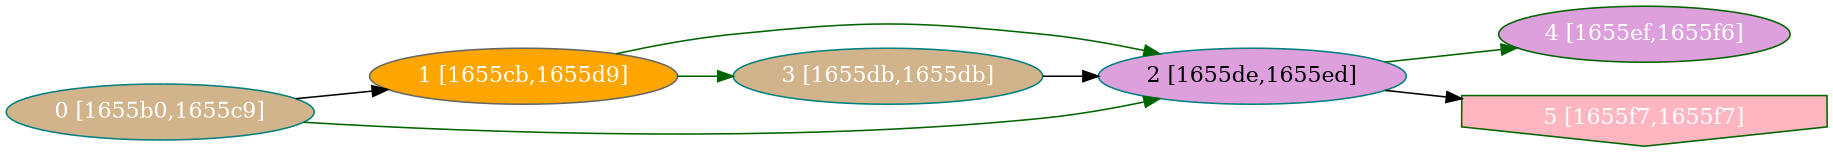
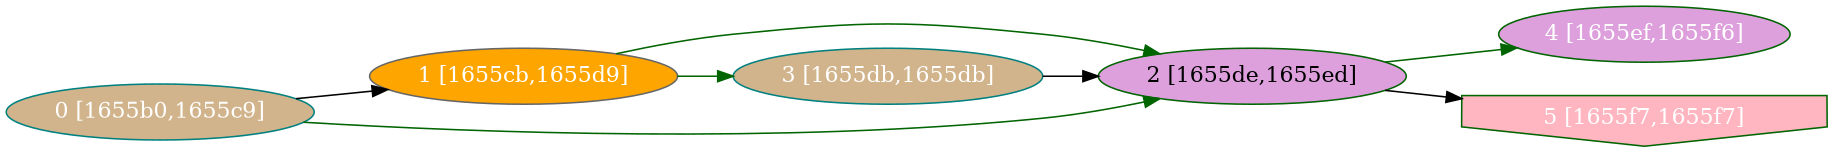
(1252, 76) -> (1252, 76)
